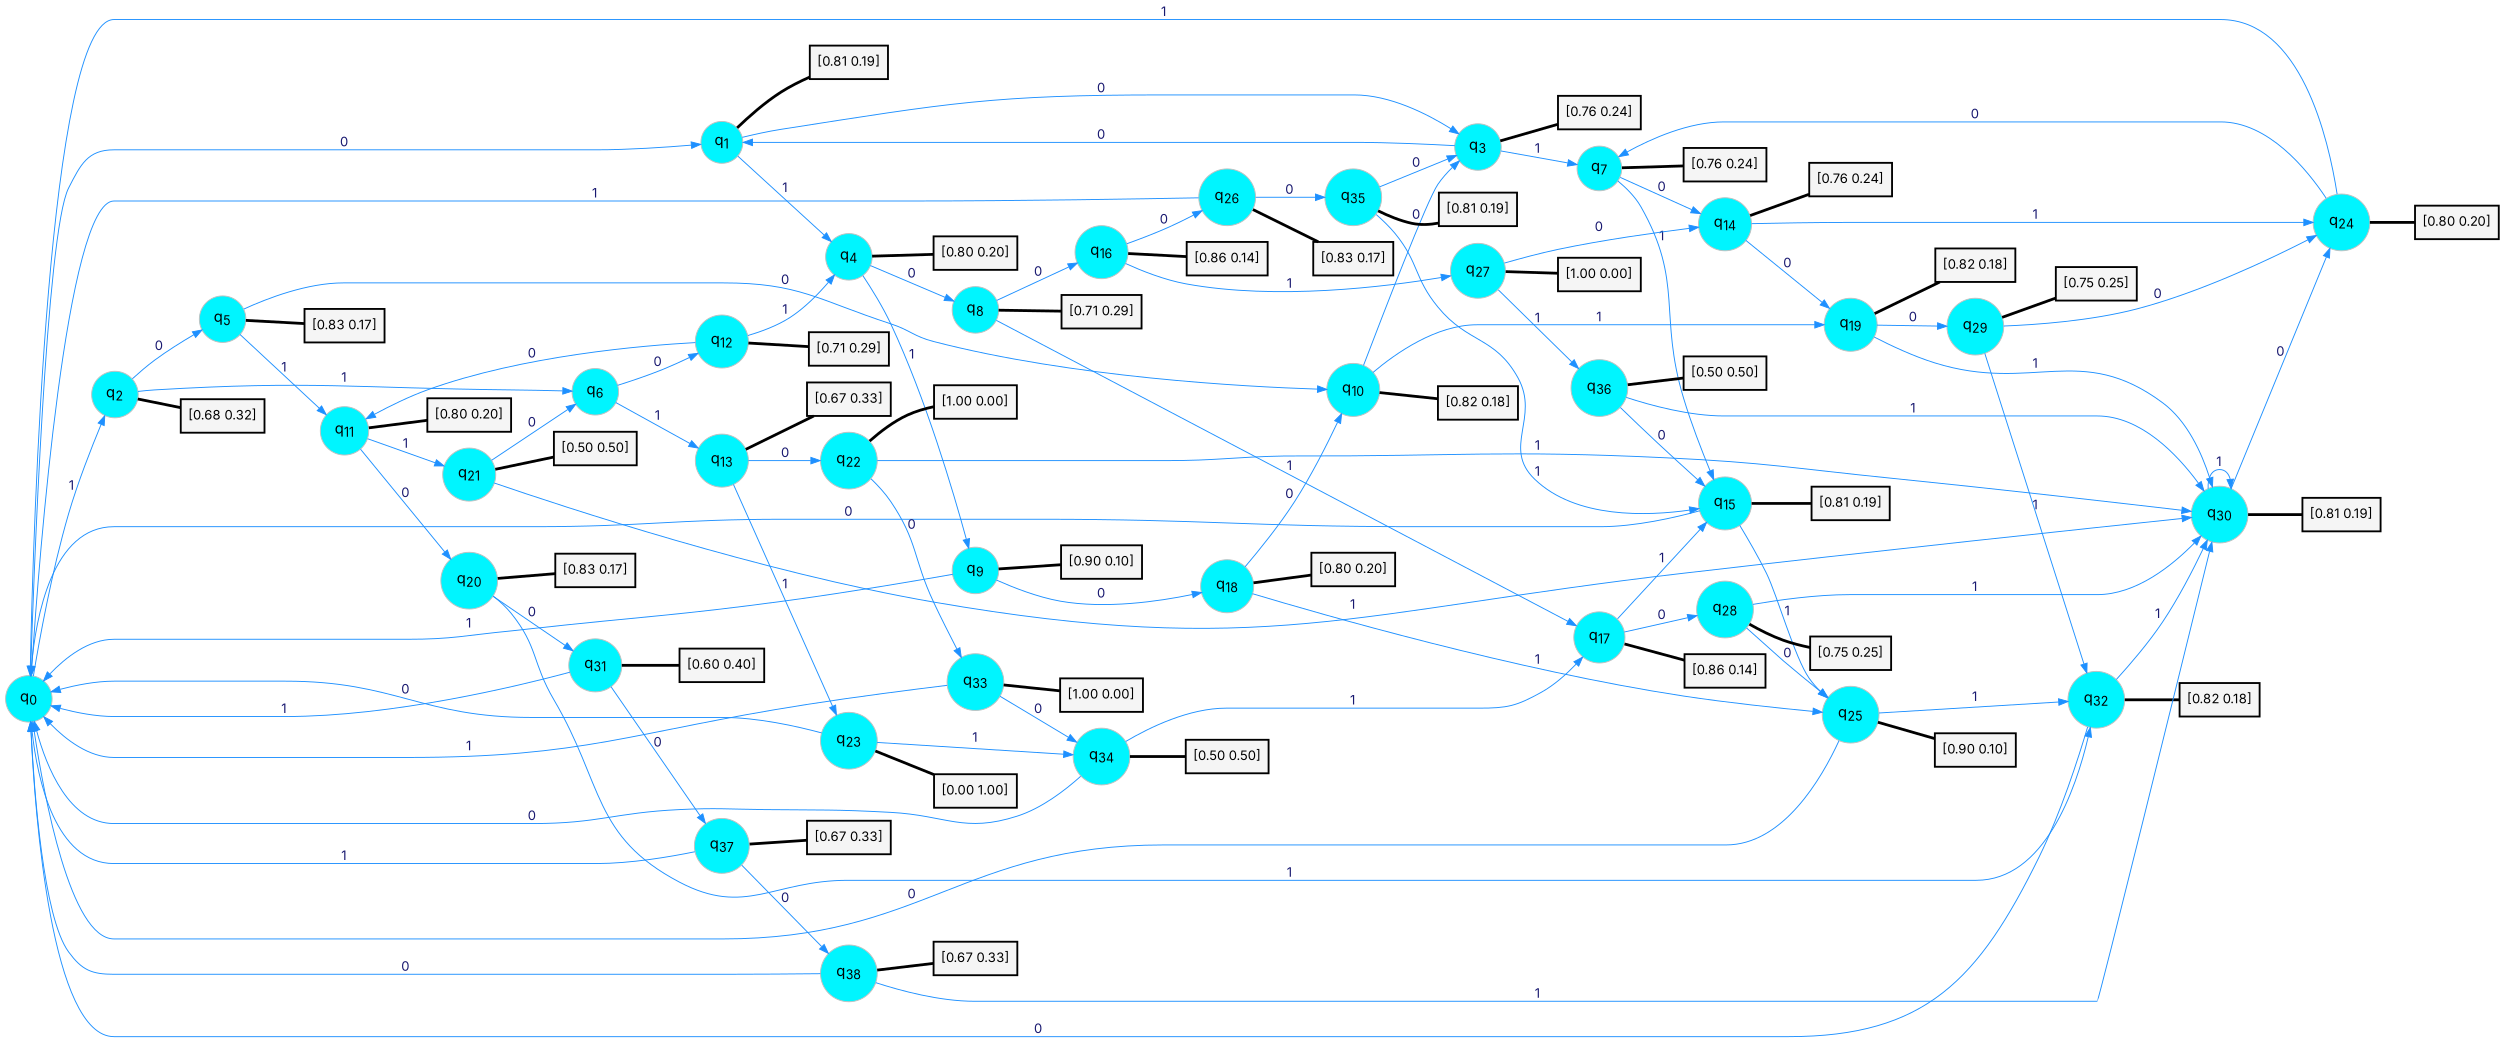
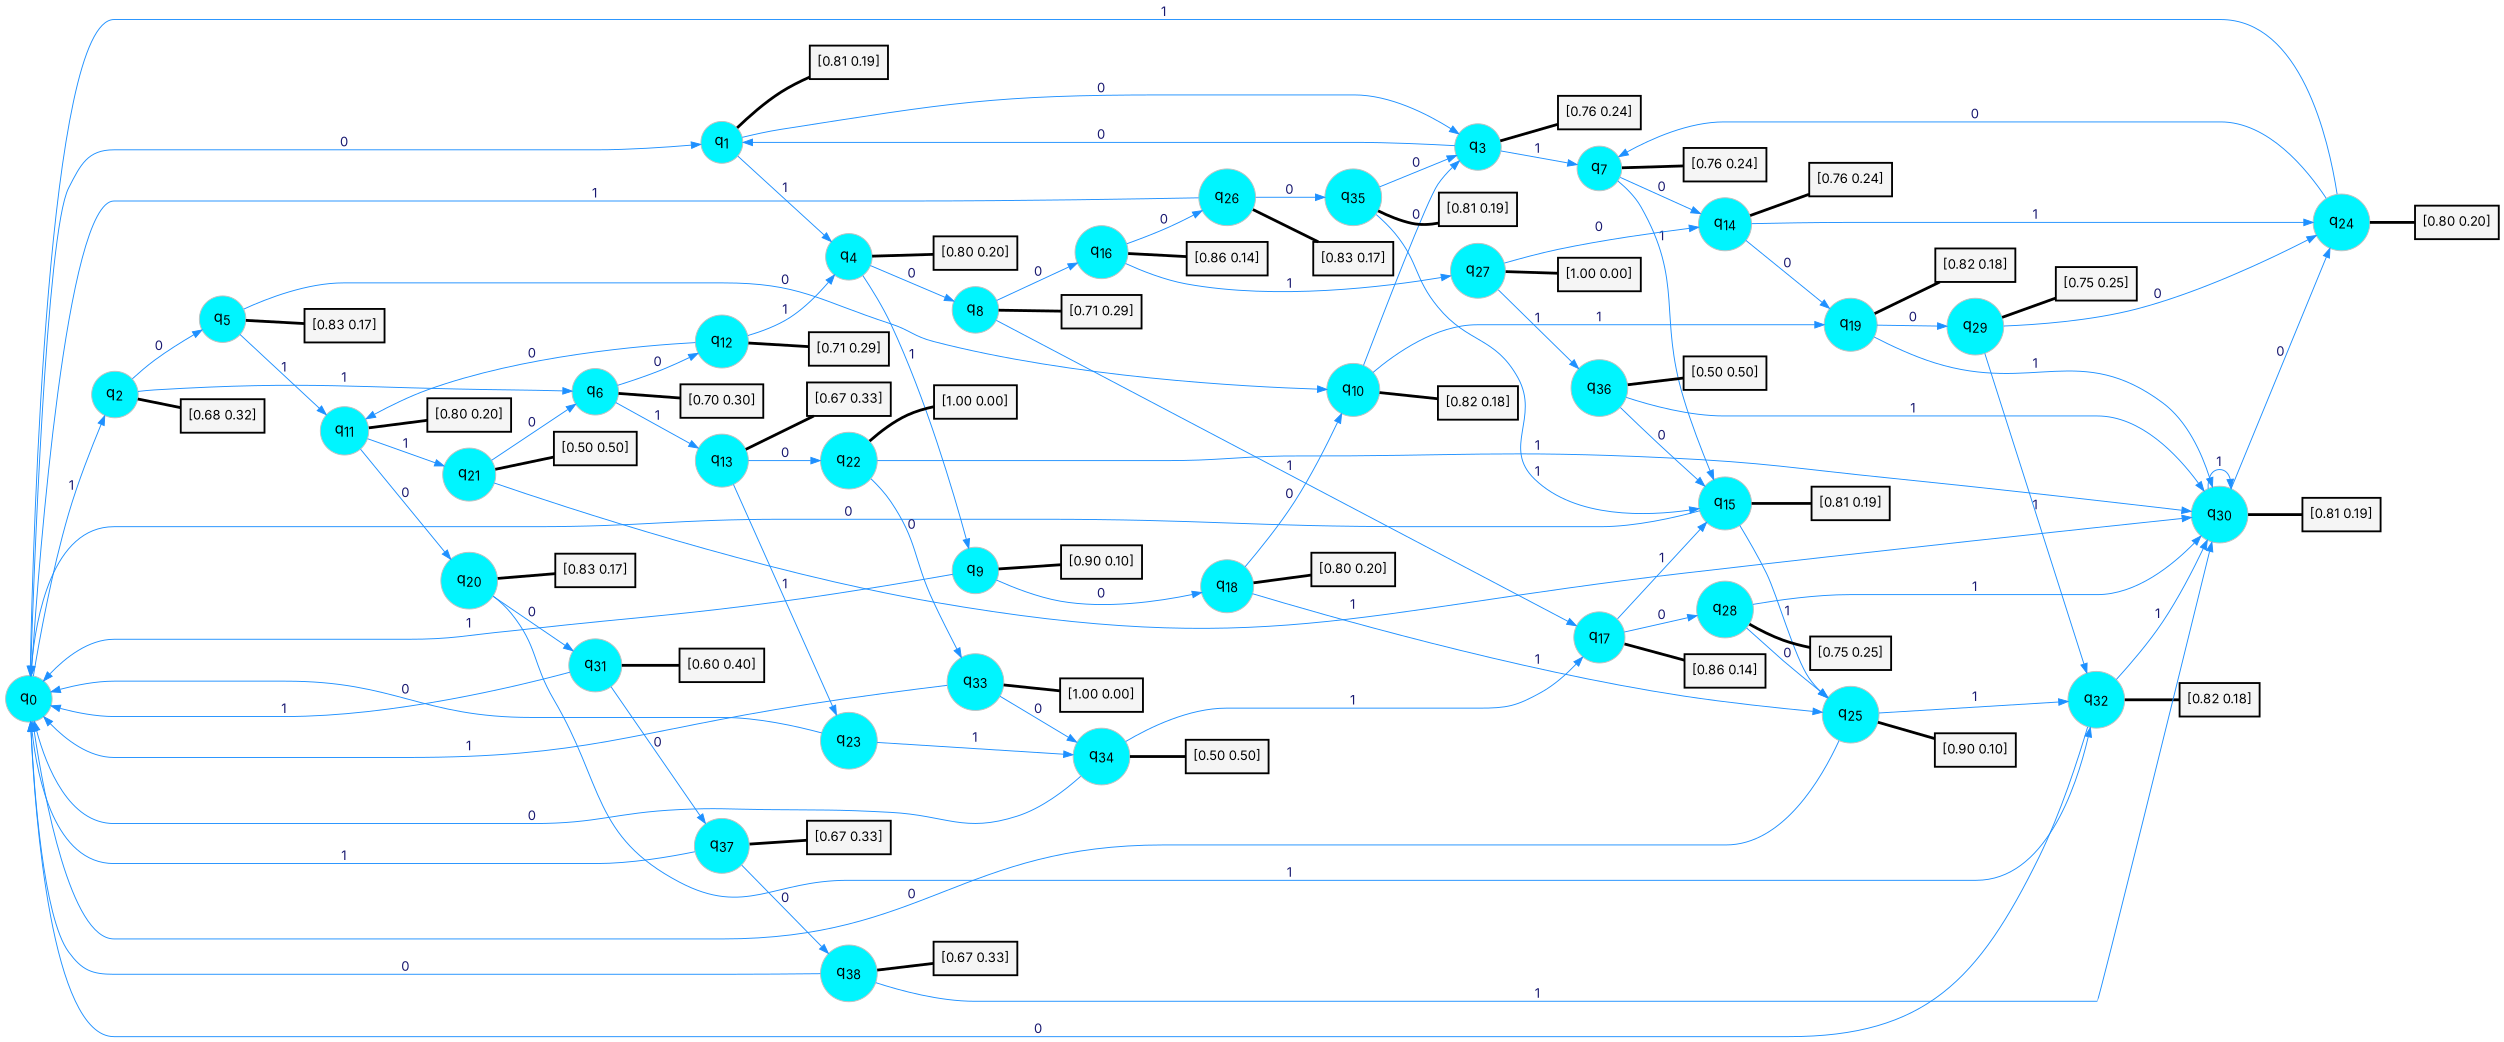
none -> (722, 401)
(975, 791) -> none
